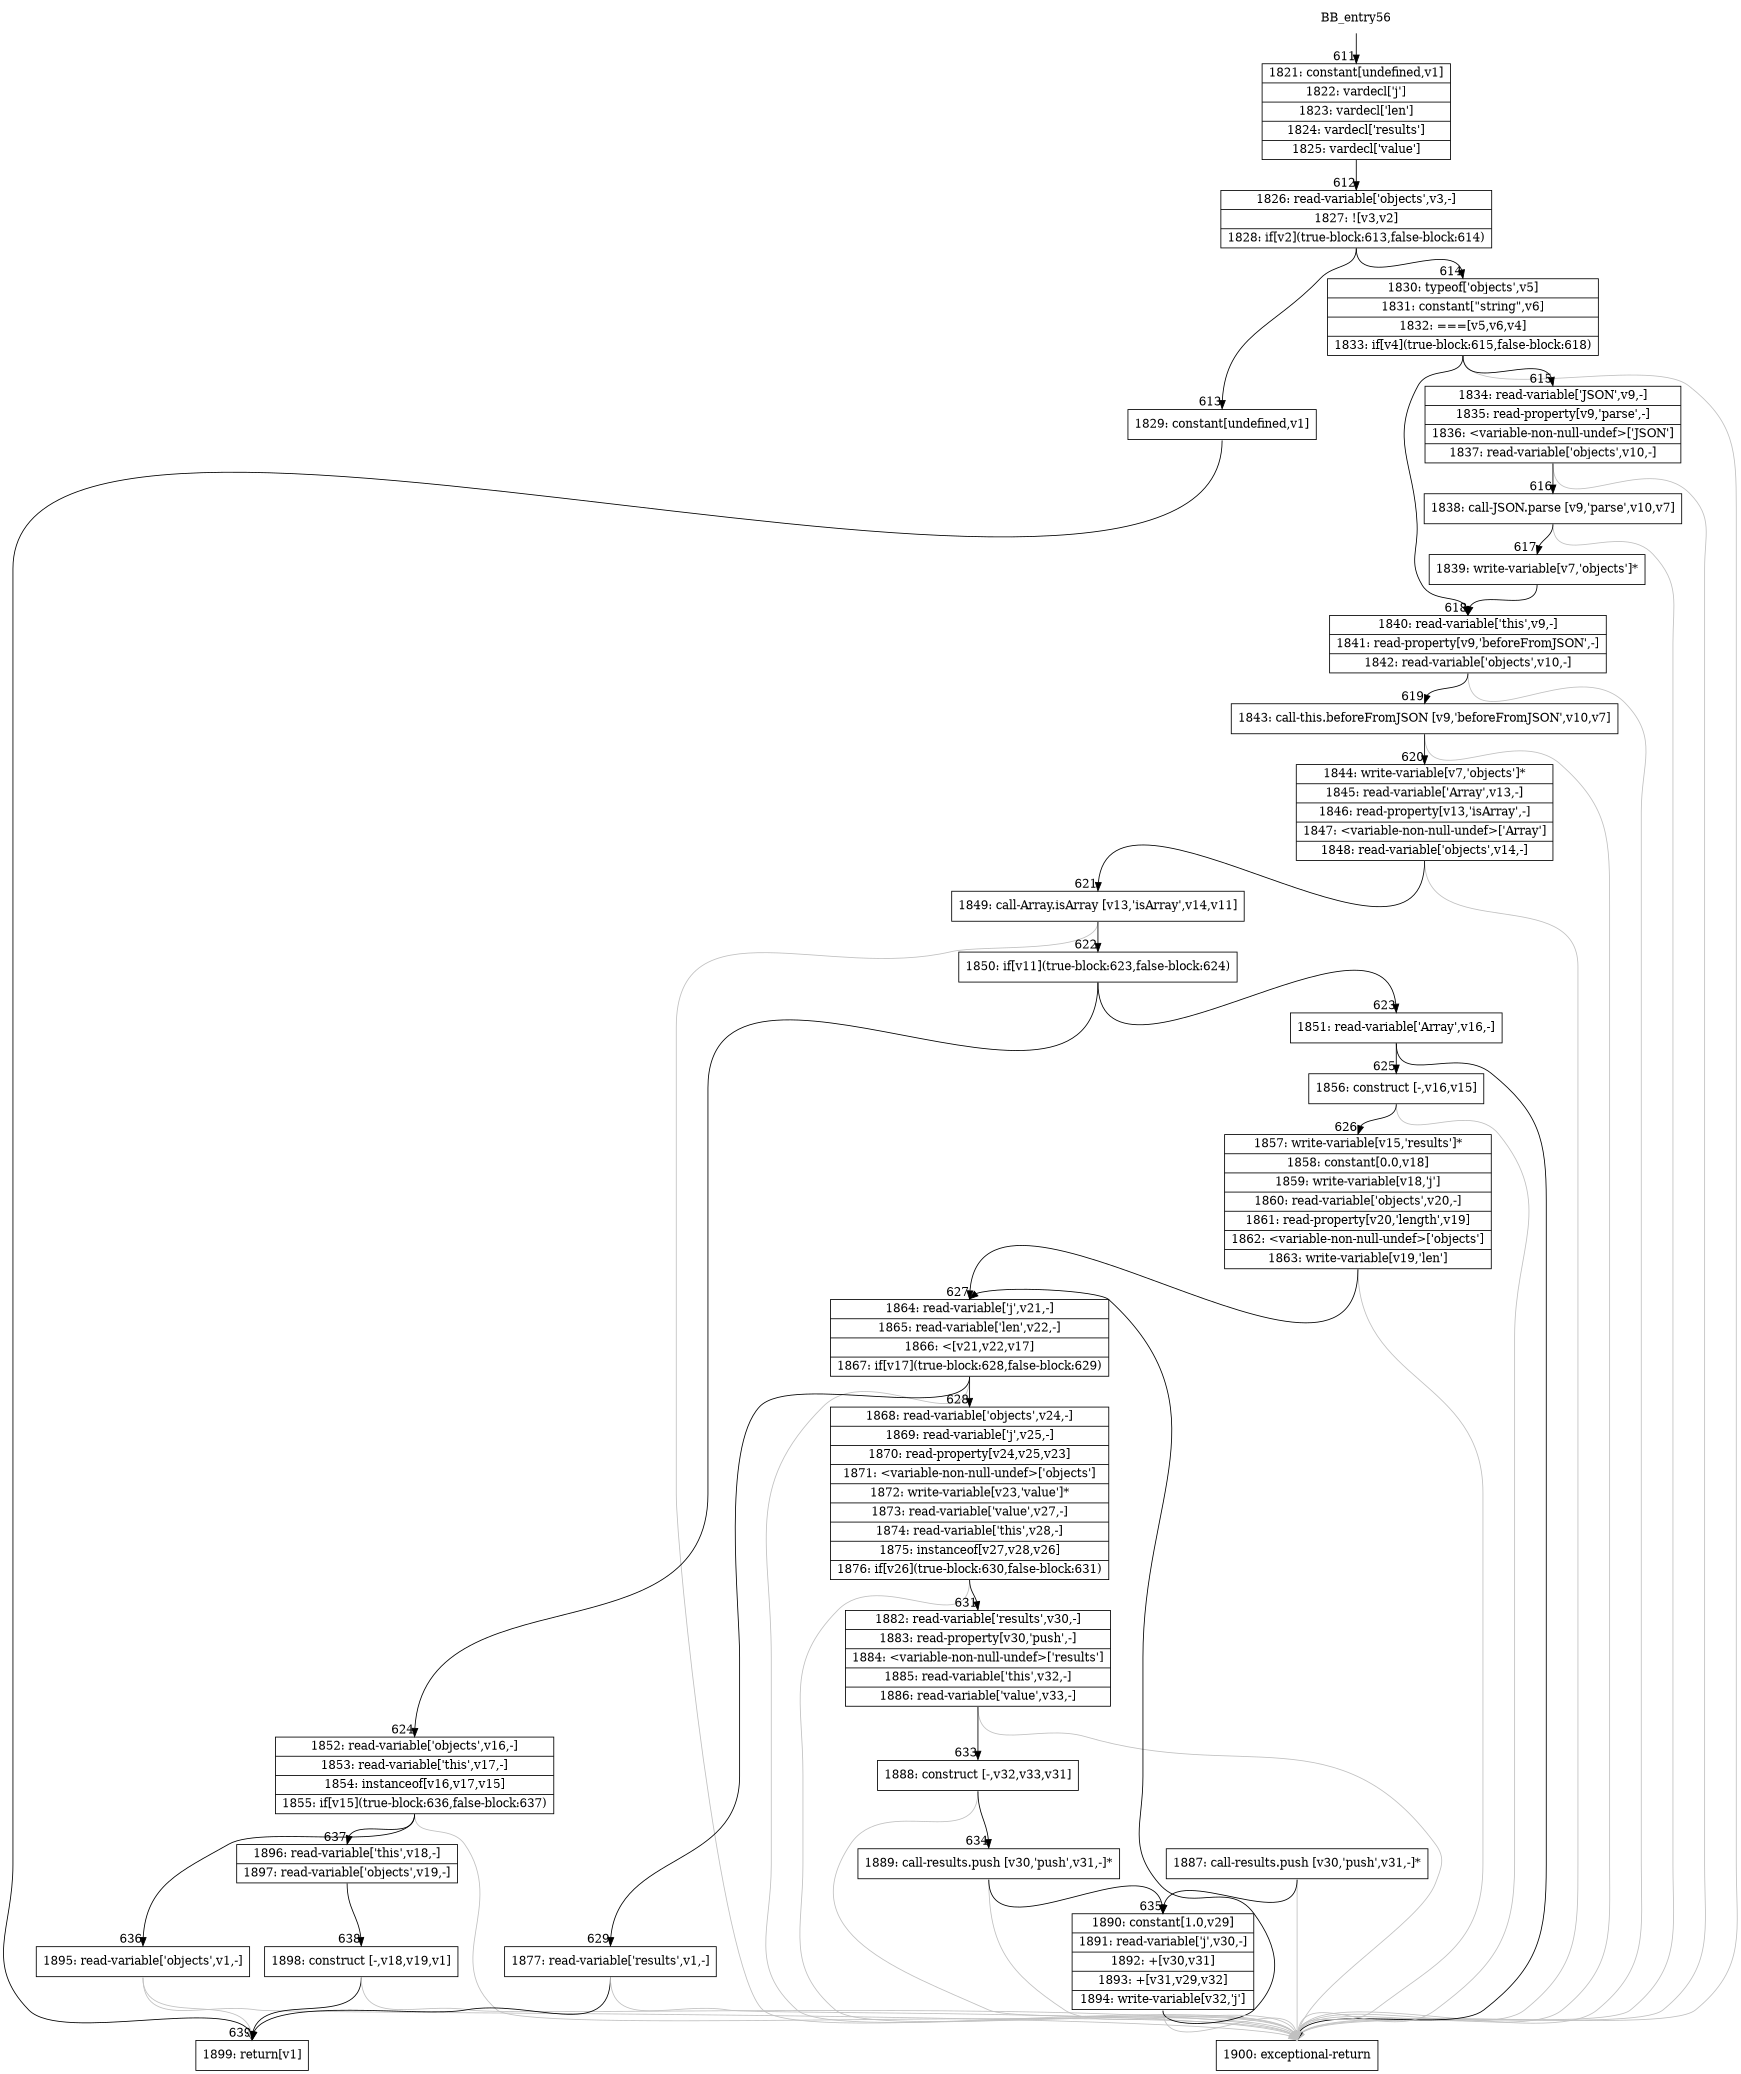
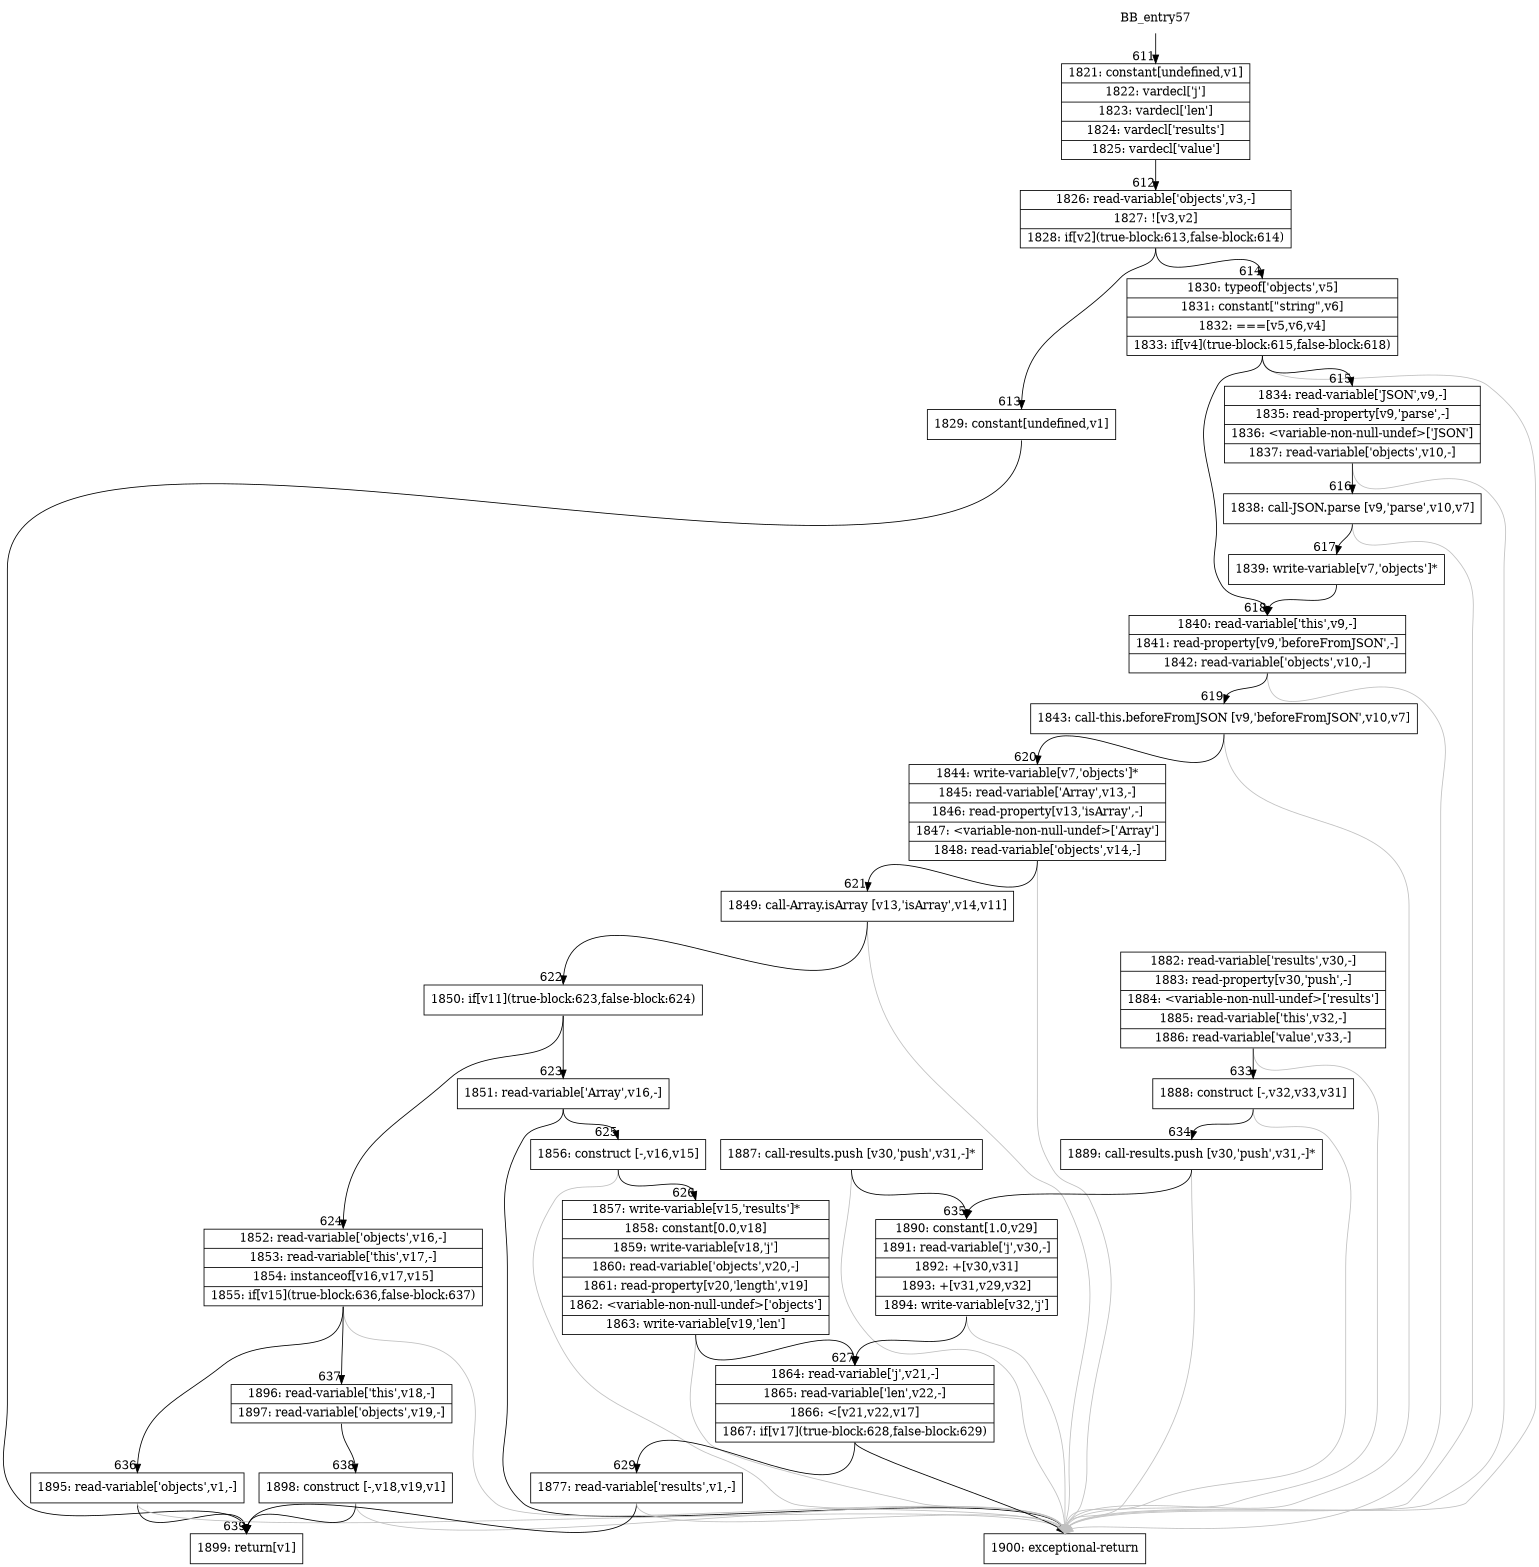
(1356, 18) -> (1156, 18)
(970, 1493) -> none
(771, 1871) -> (956, 1486)
(193, 2008) -> (170, 1522)
